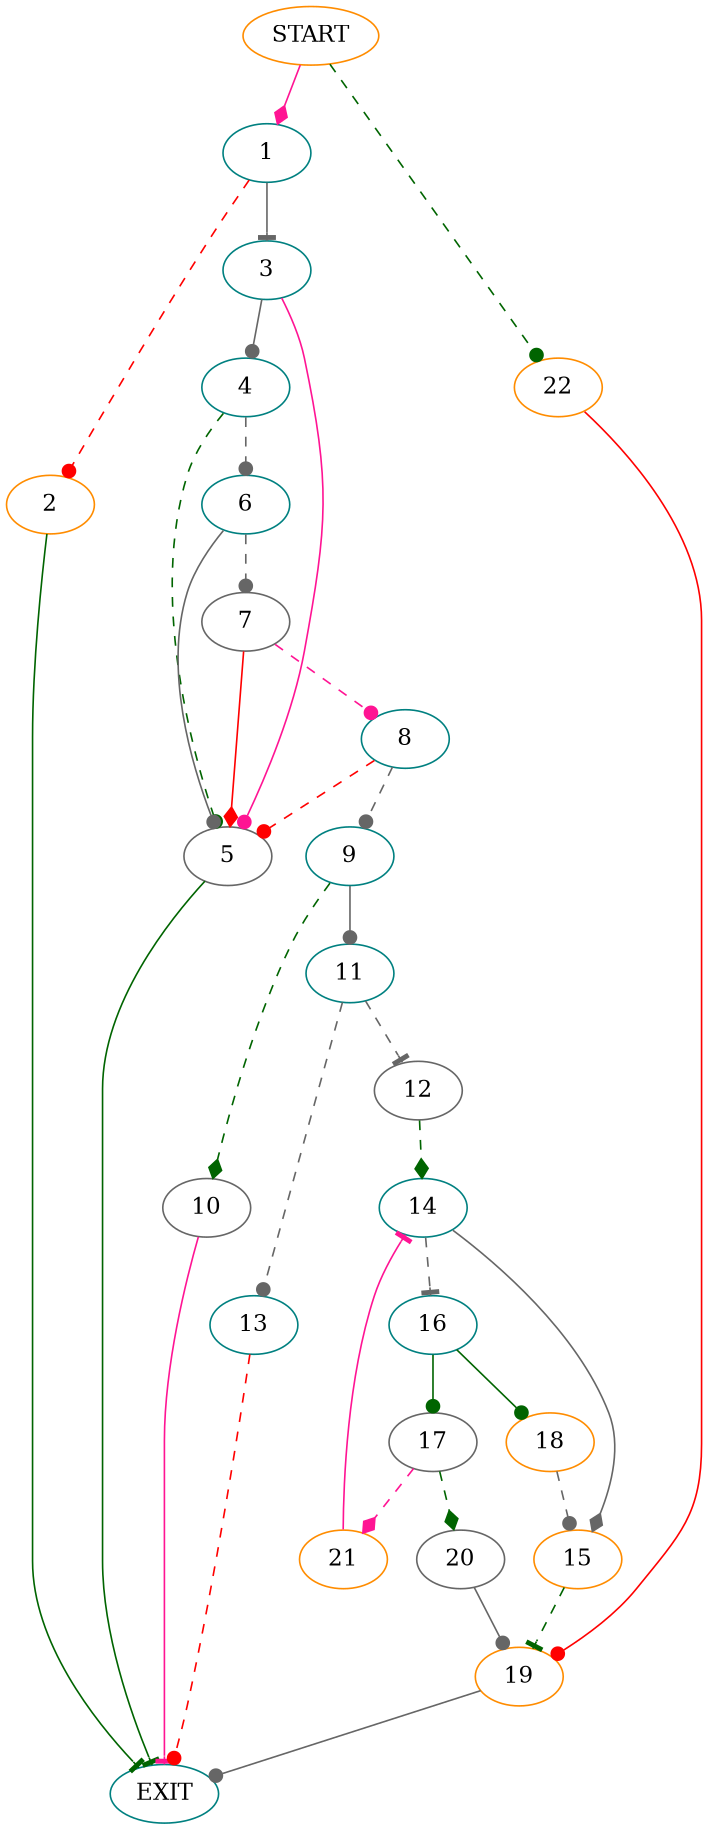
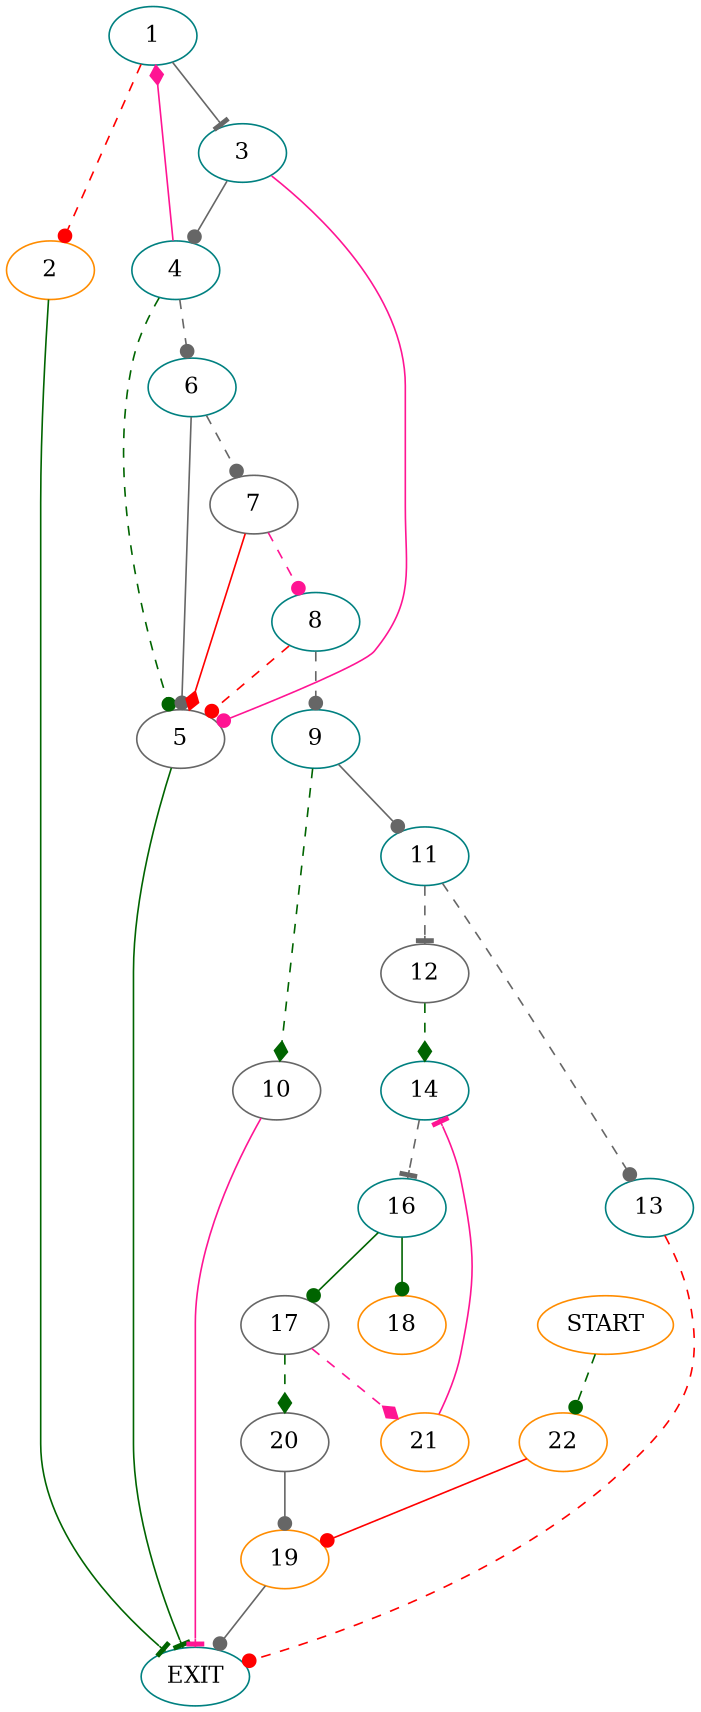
(292, 85) -> (165, 163)
(578, 1559) -> none
